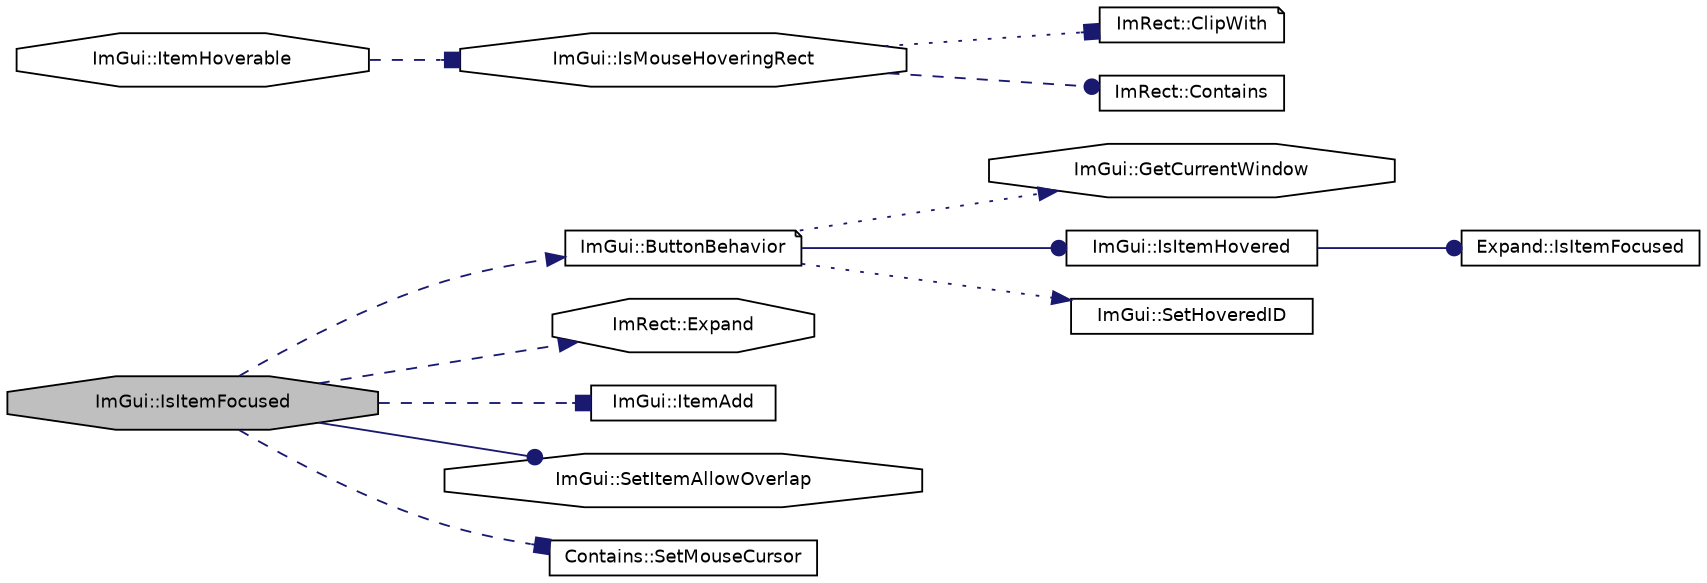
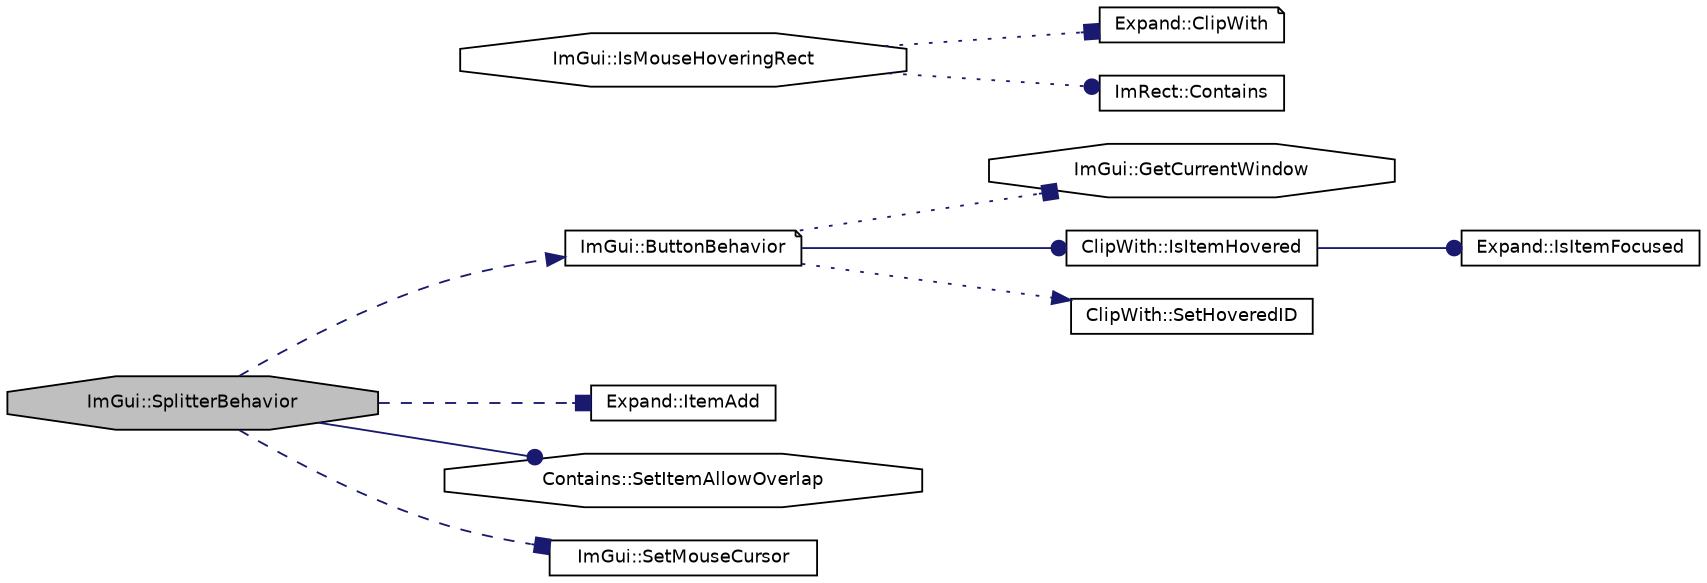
(1192, 25) -> (1192, 25)
(193, 60) -> none
(986, 80) -> (986, 80)
(919, 212) -> (919, 212)
(1192, 248) -> (1192, 248)
(1192, 316) -> (1192, 316)
(683, 326) -> none
(193, 403) -> (193, 403)
(683, 403) -> (683, 403)
(683, 480) -> (683, 480)
(683, 558) -> (683, 558)
